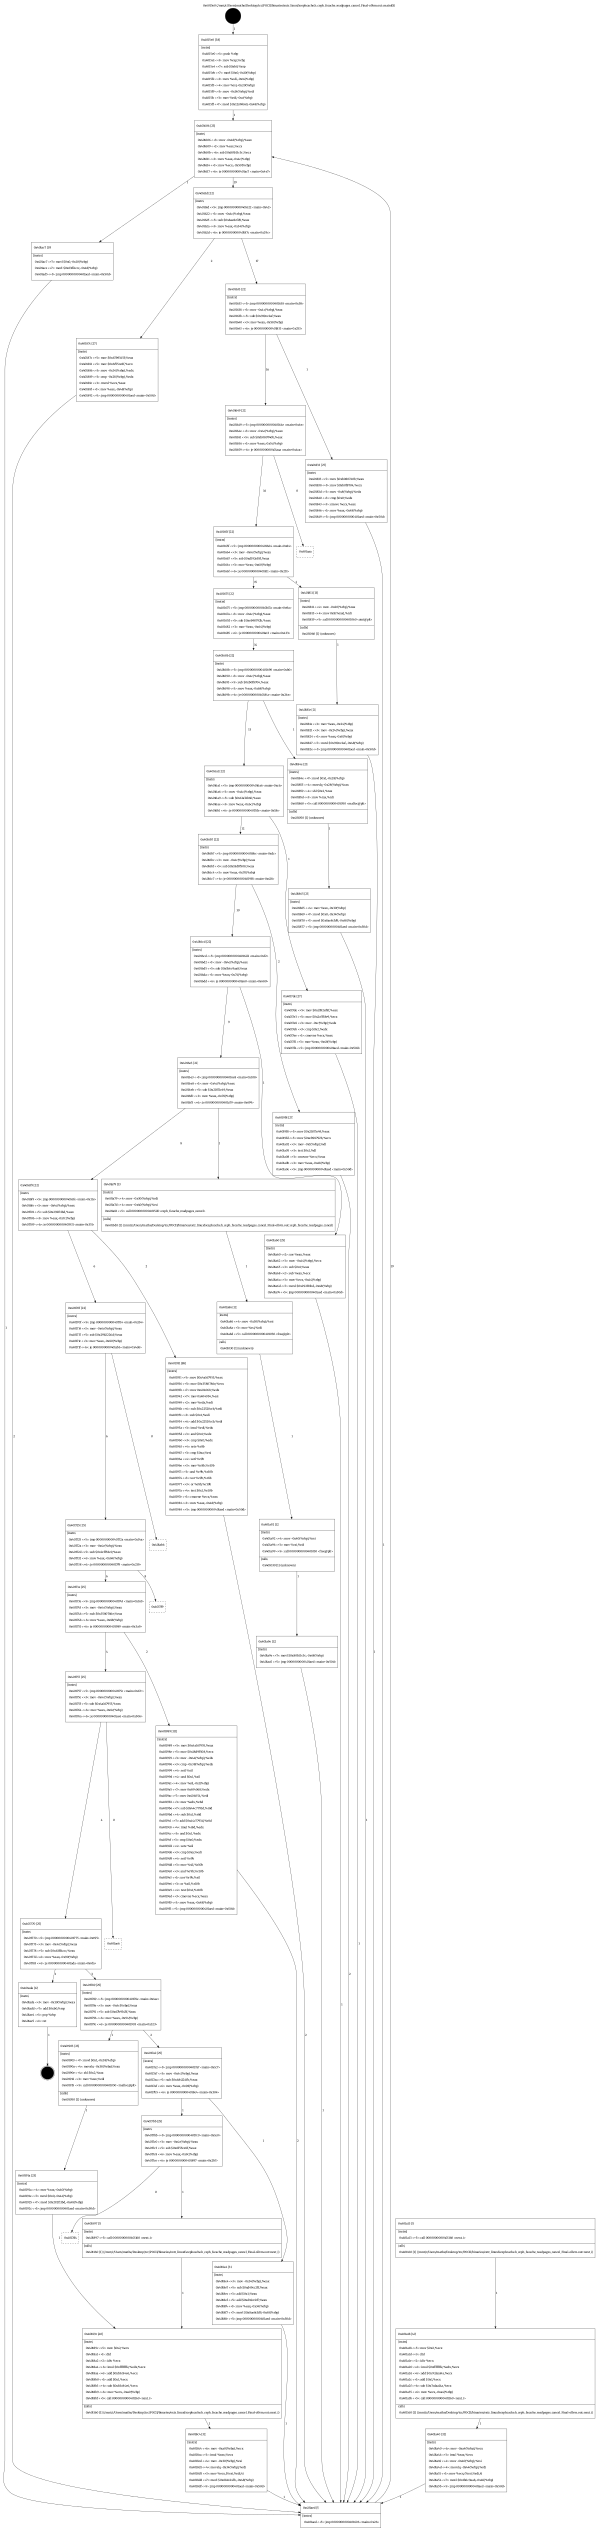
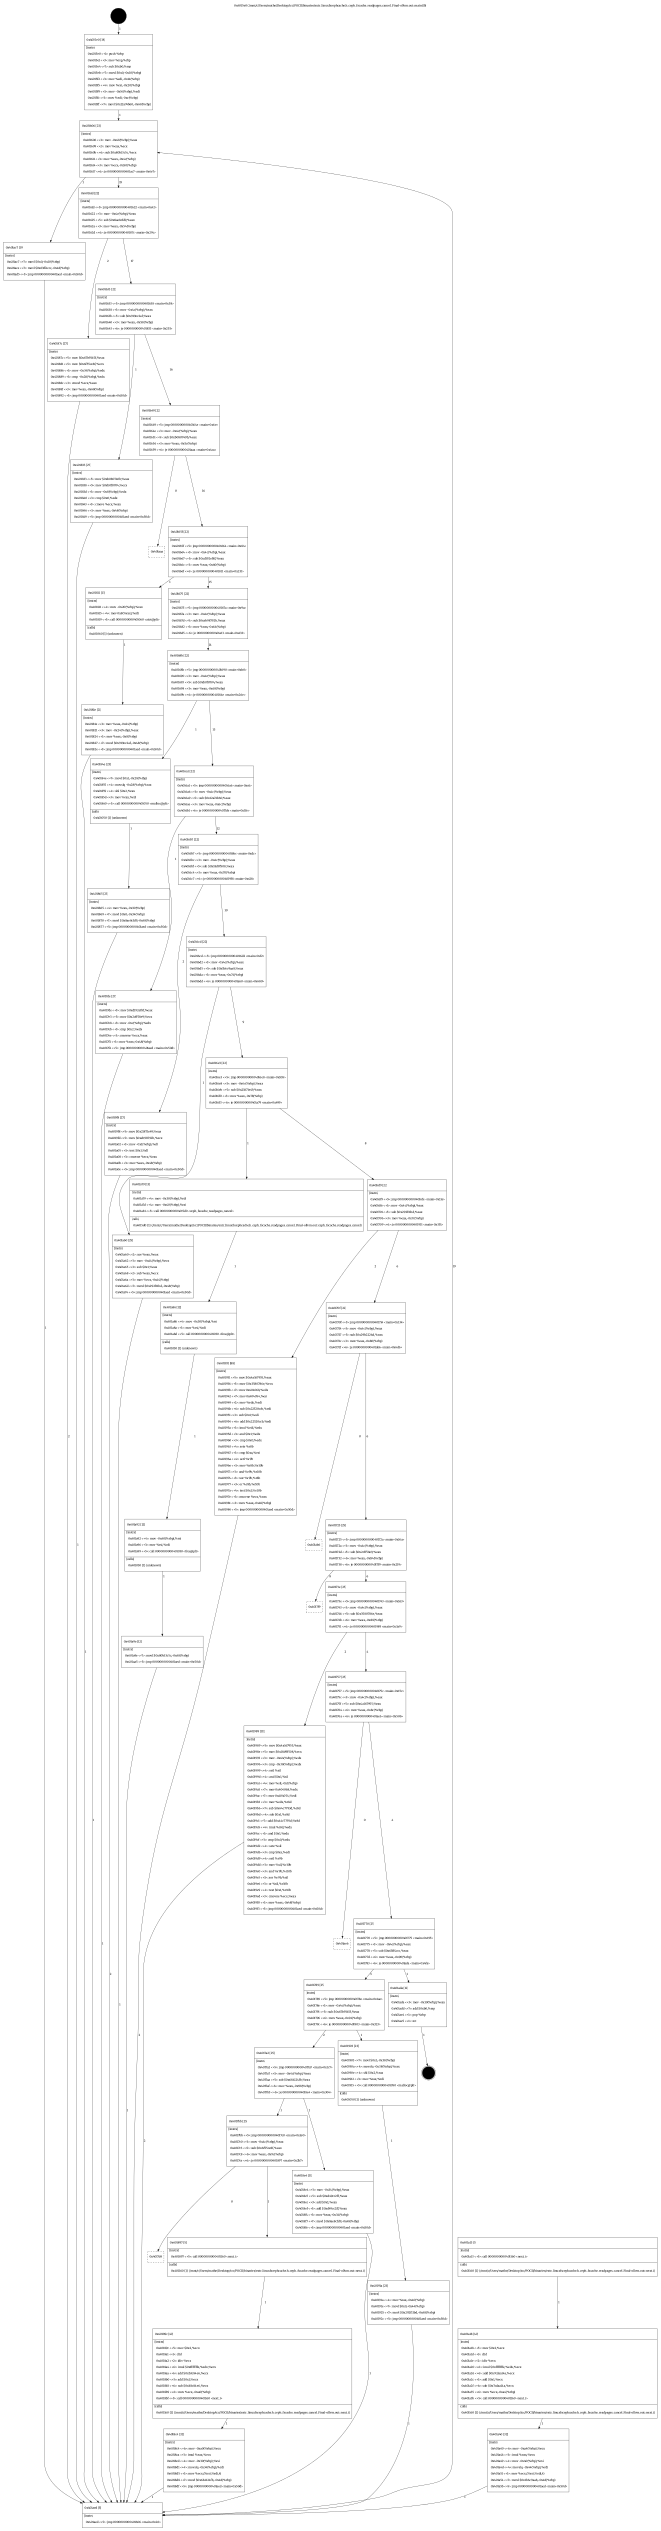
(69, 2278) -> (359, 2502)
